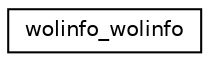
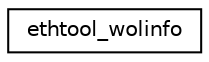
(105, 31) -> (105, 31)
